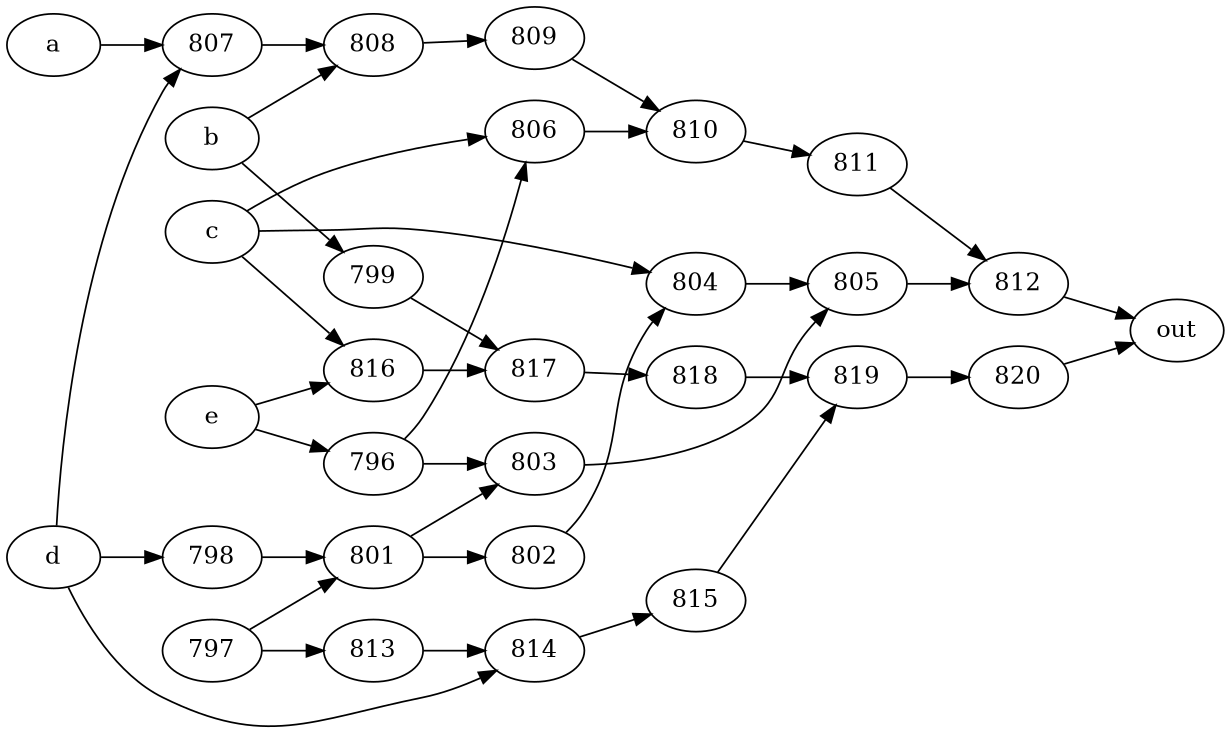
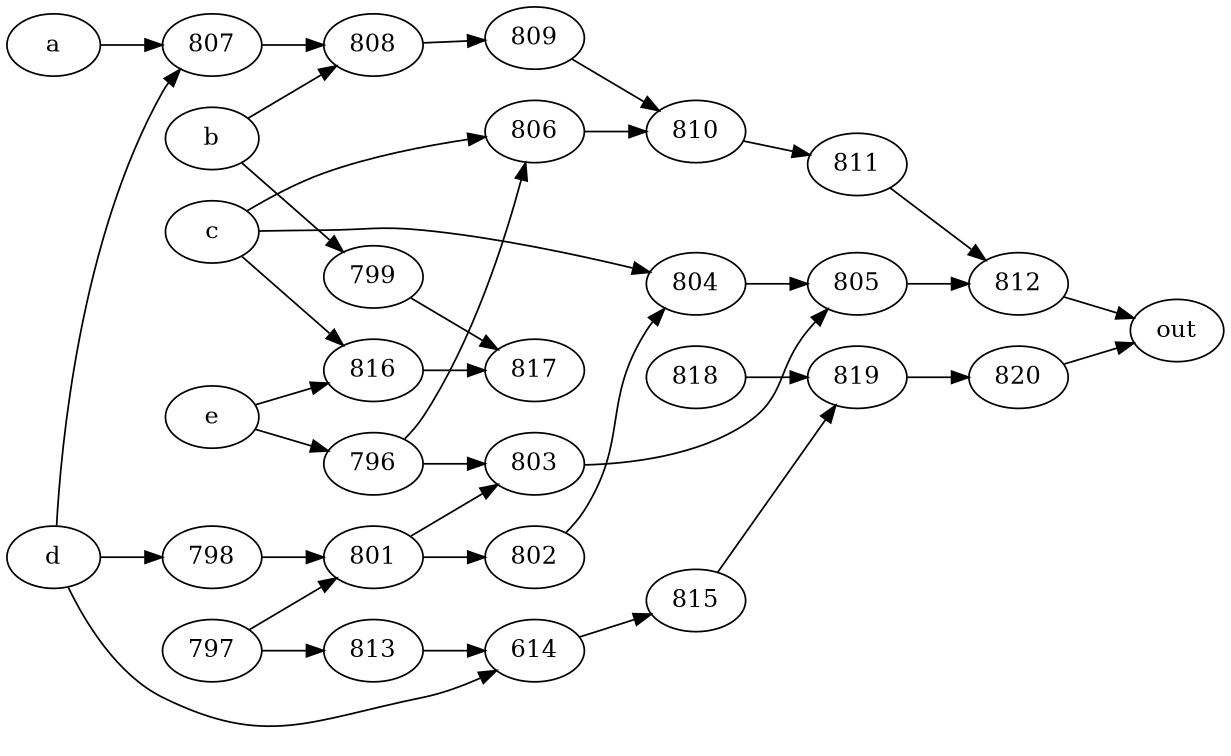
(607, 373) -> none
(535, 651) -> (535, 651)
